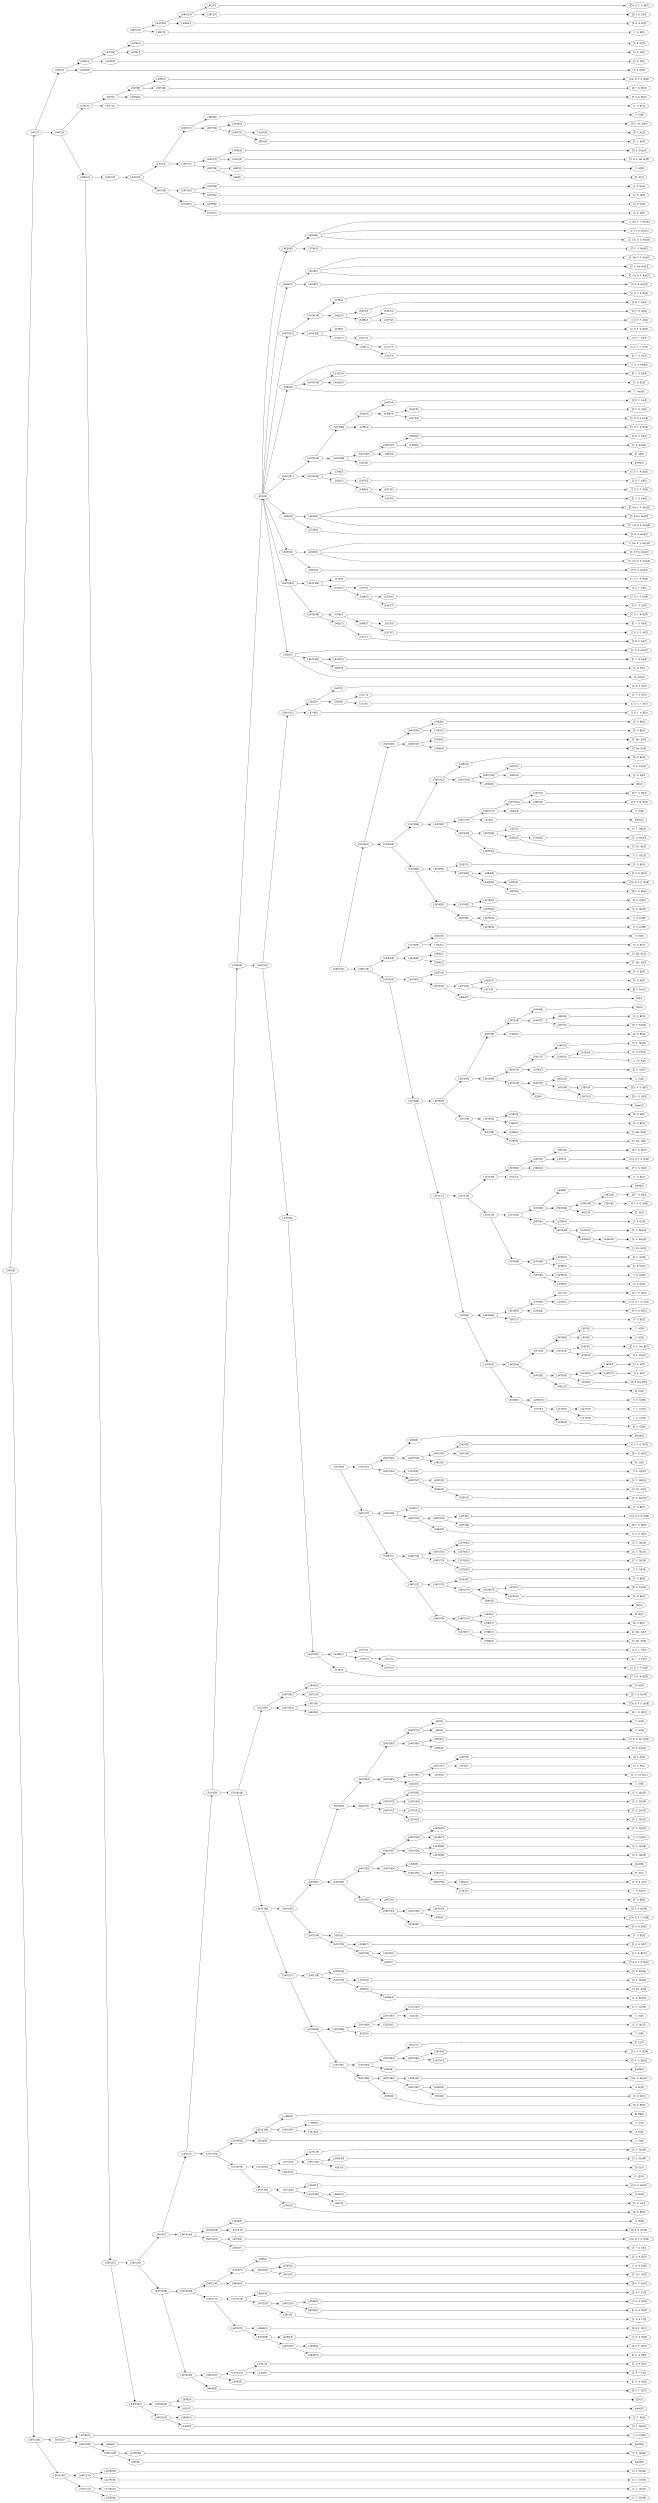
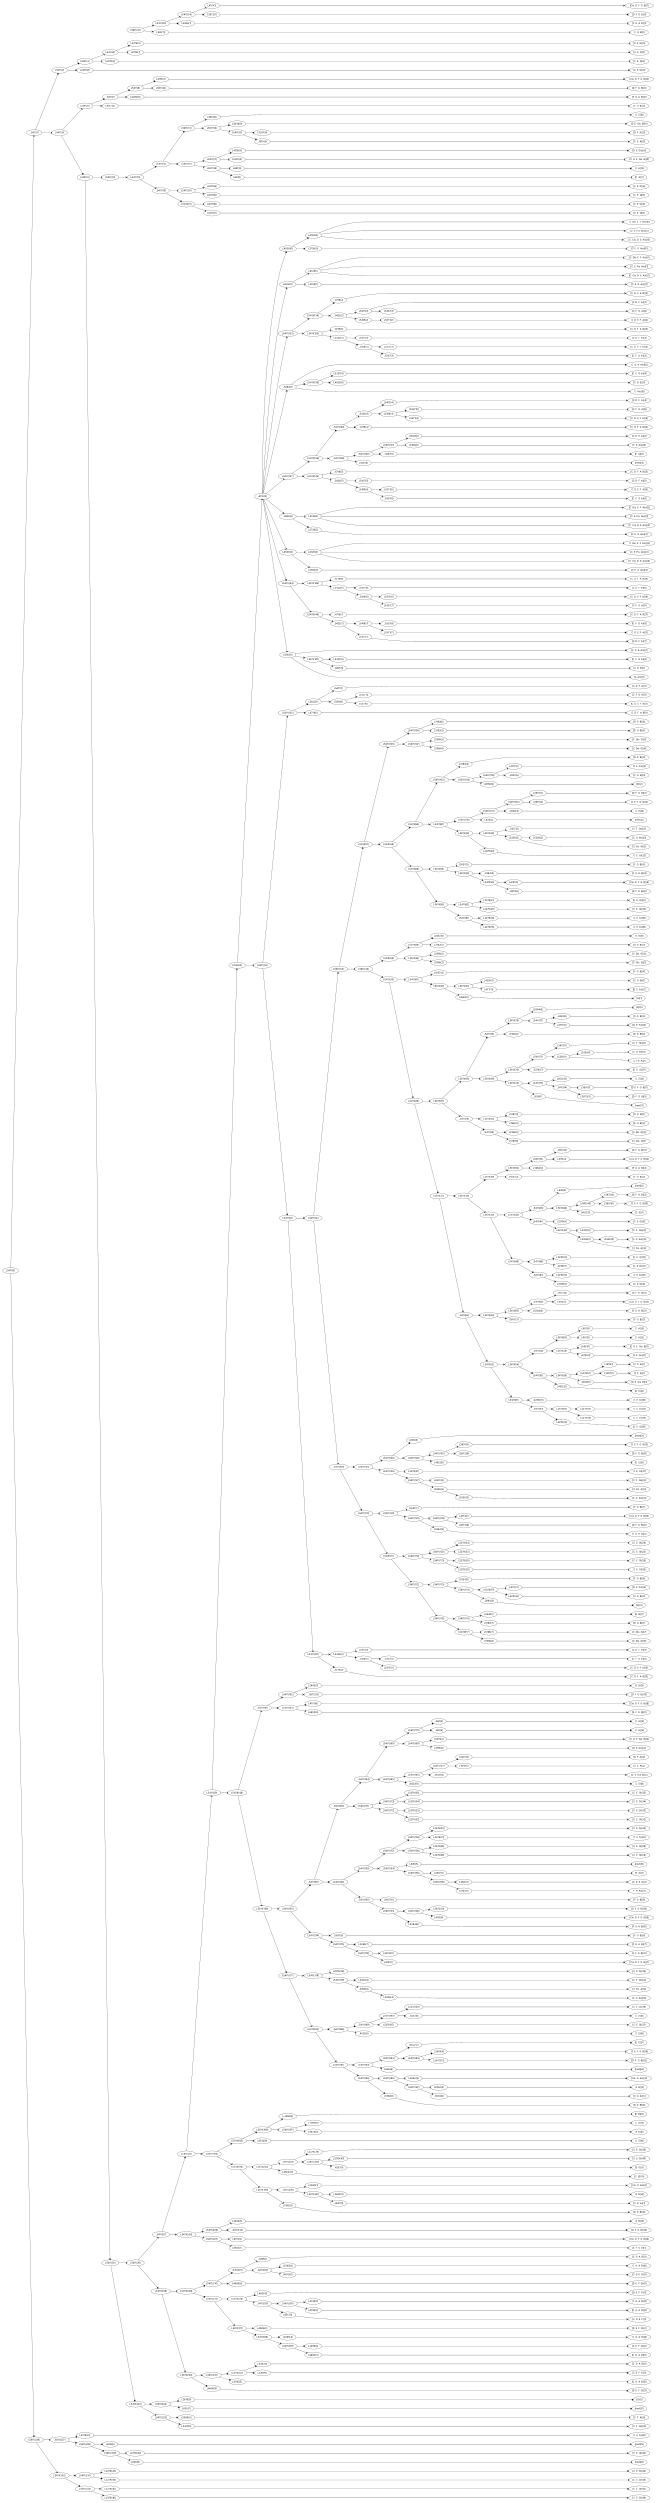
(375, 316) -> (375, 311)
(350, 619) -> (350, 624)
none -> (313, 1218)
